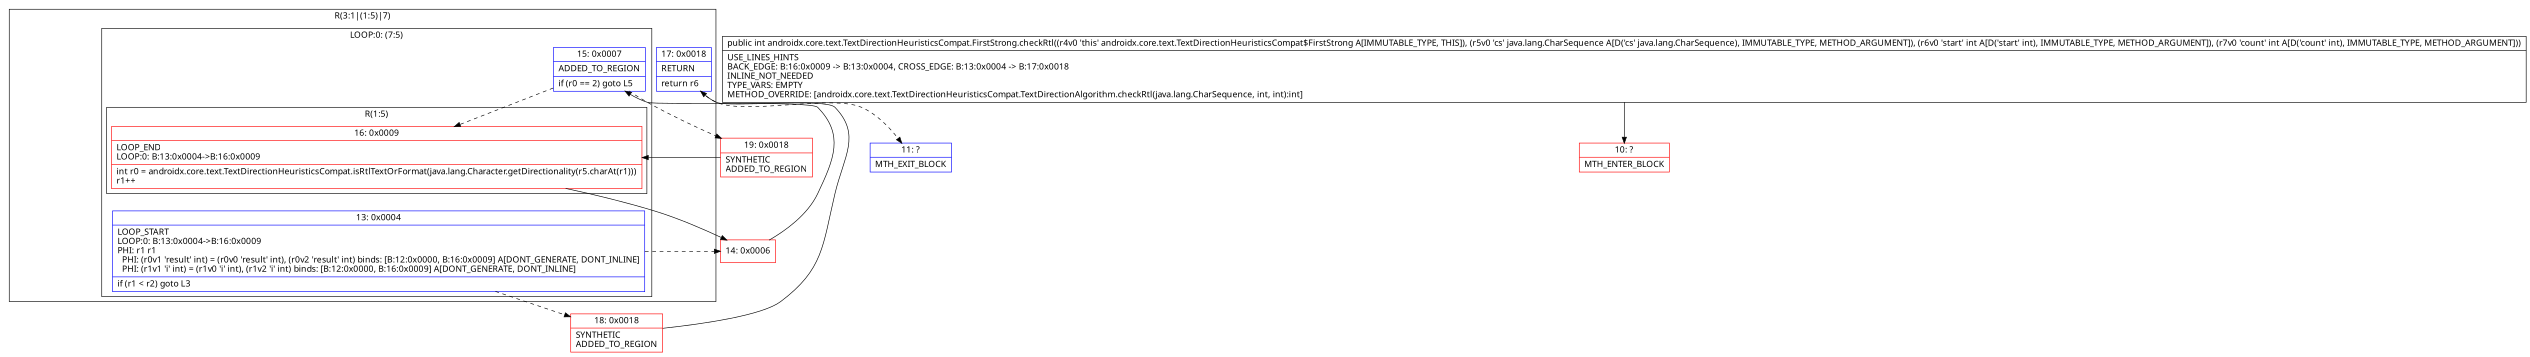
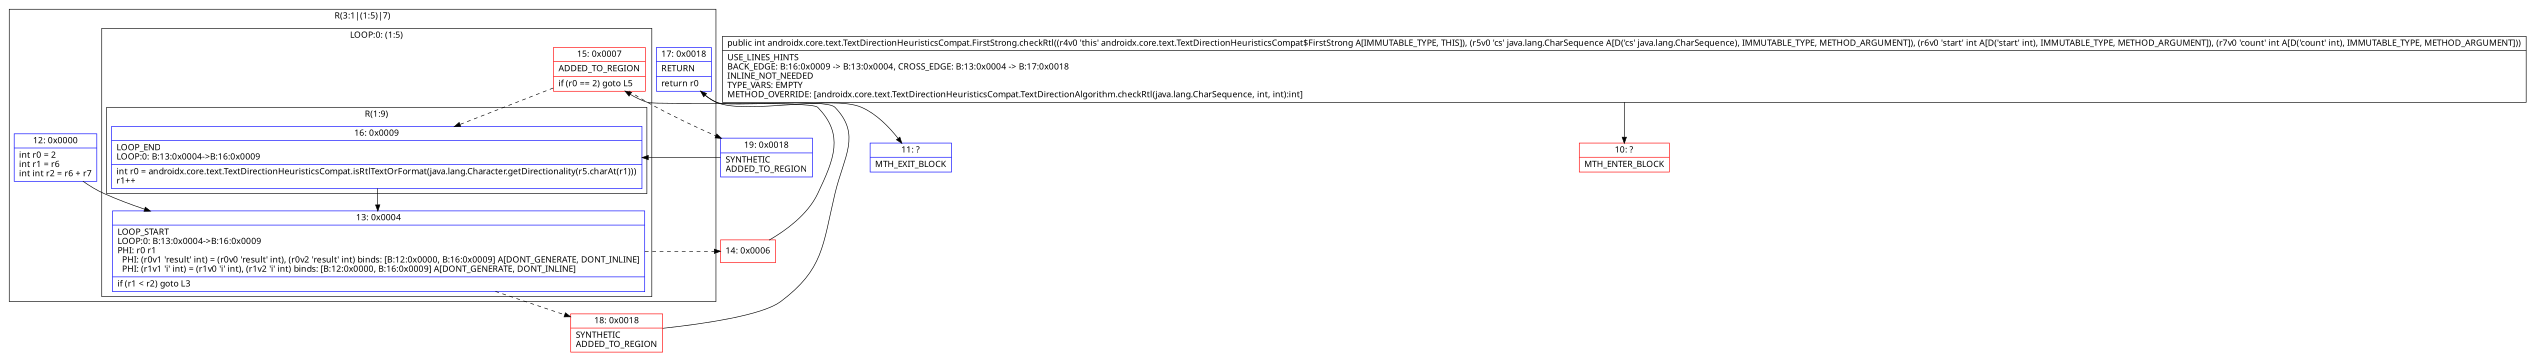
(377, 35) -> (377, 35)
(599, 69) -> (599, 69)
(680, 84) -> (680, 84)
(835, 103) -> (835, 103)
(377, 114) -> (377, 114)
none -> (56, 158)
(377, 158) -> (377, 158)
(767, 158) -> (767, 158)
(645, 208) -> (378, 197)
(138, 251) -> (138, 251)
